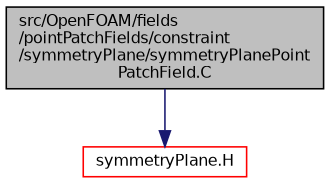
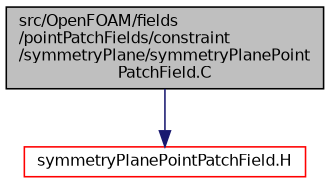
(165, 162) -> (165, 162)
